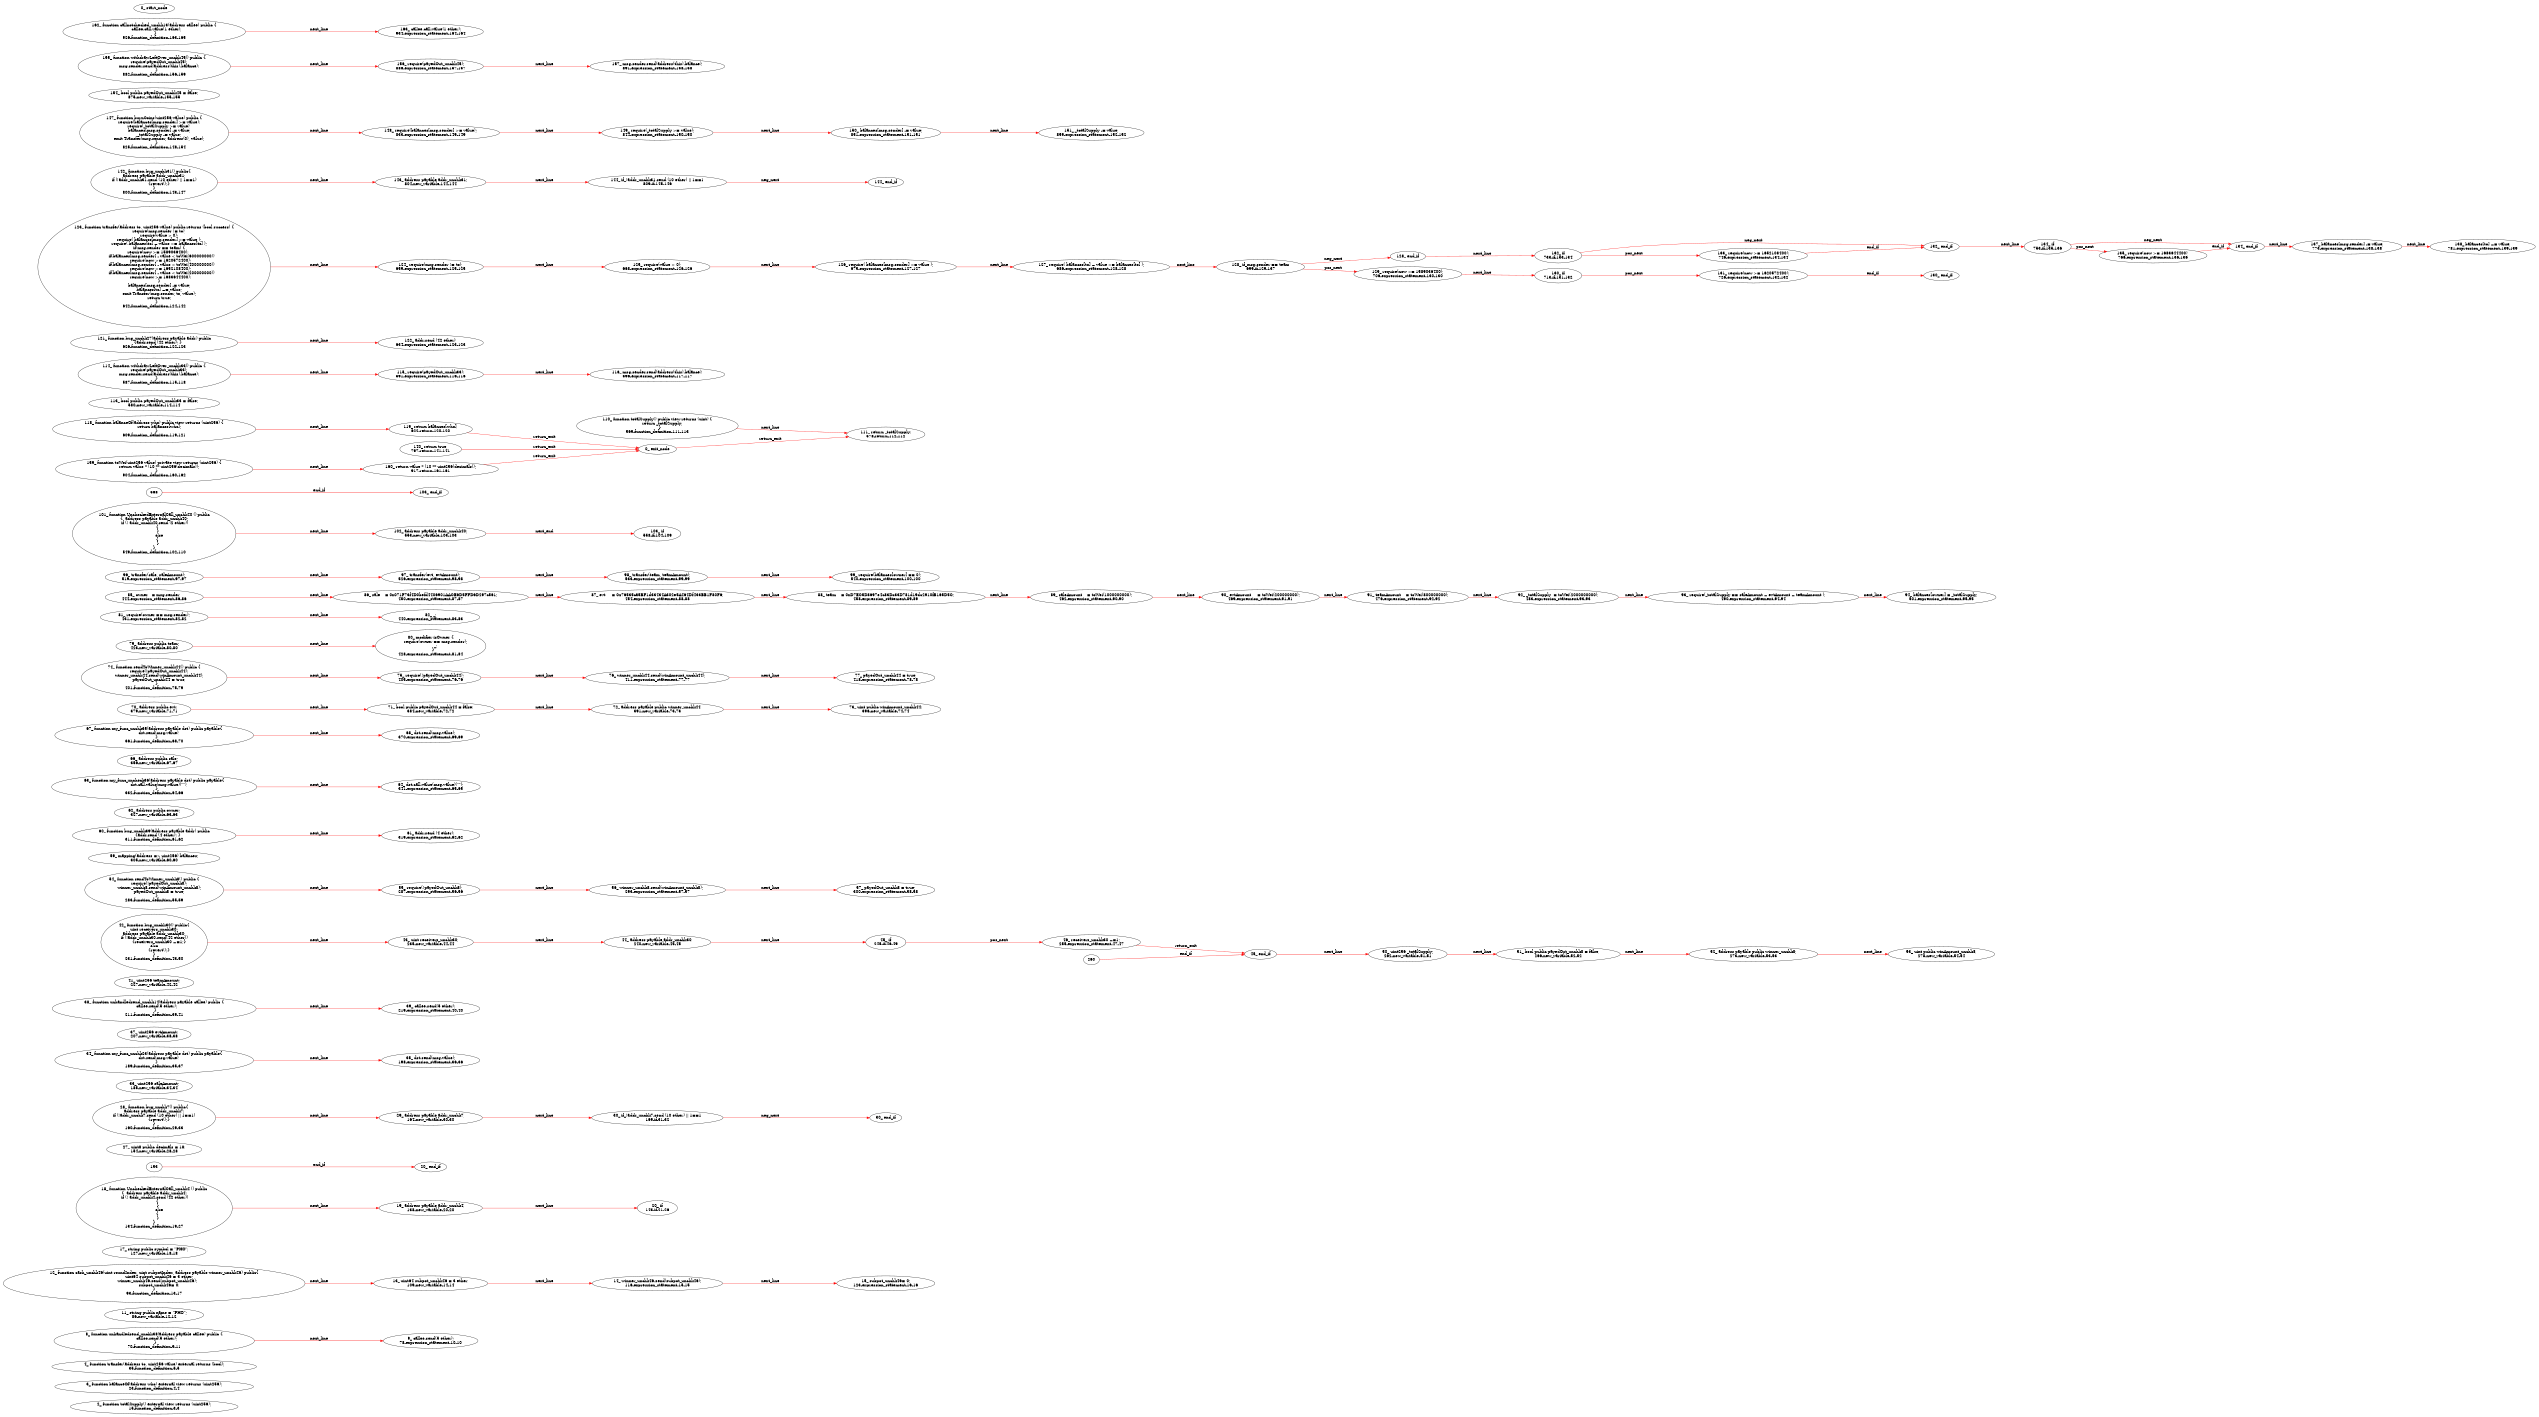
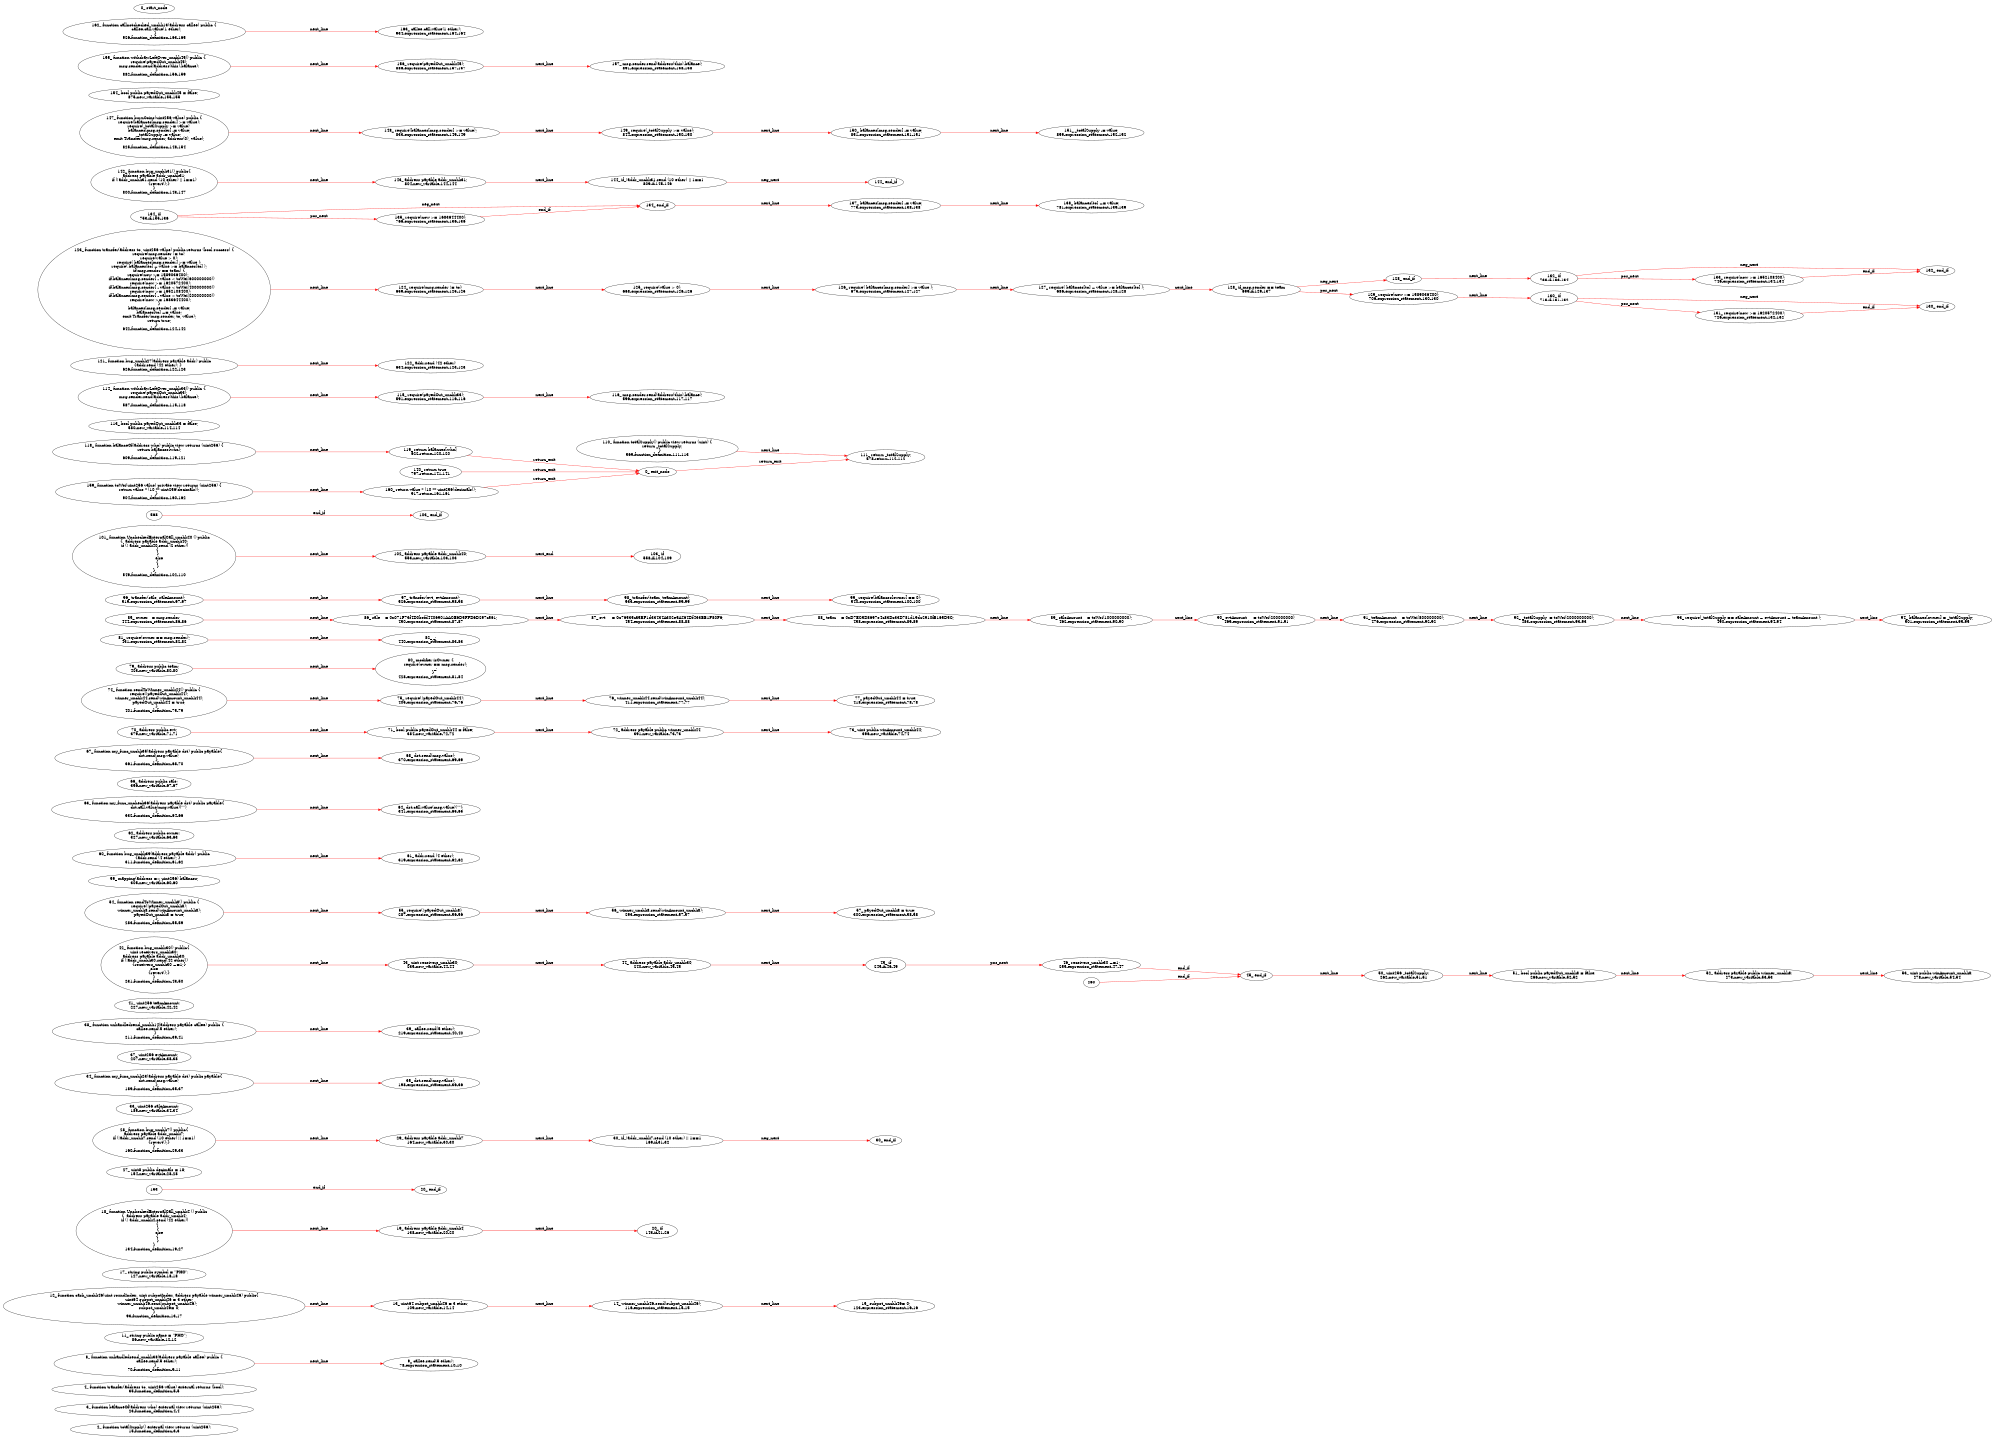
(1990, 247) -> none
none -> (1747, 301)
(1186, 946) -> (1184, 968)
